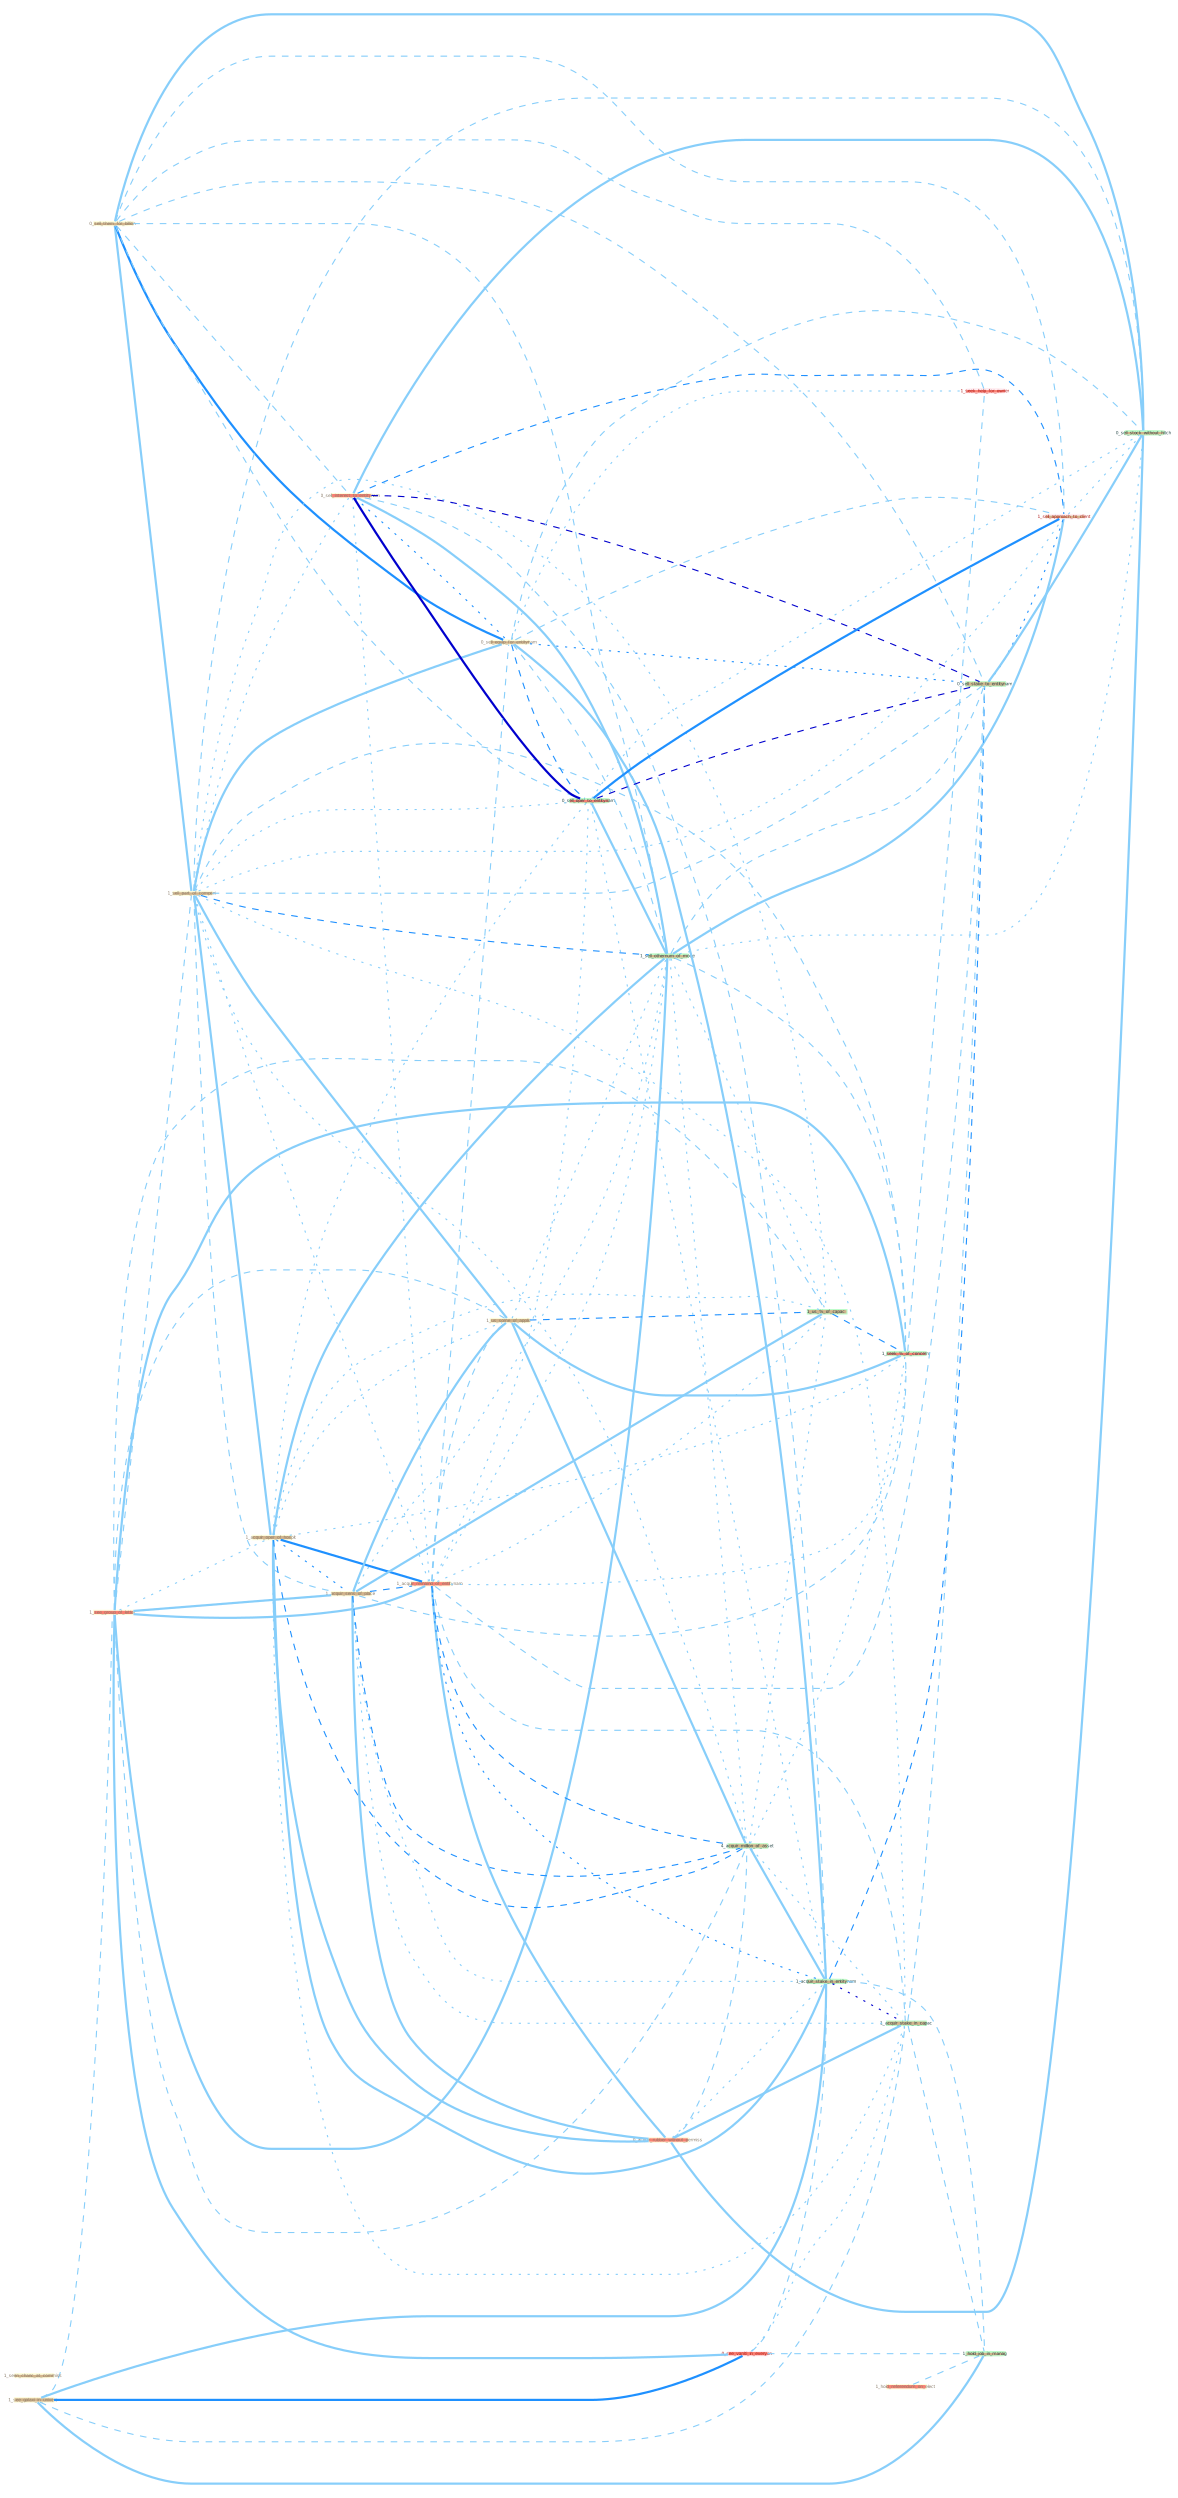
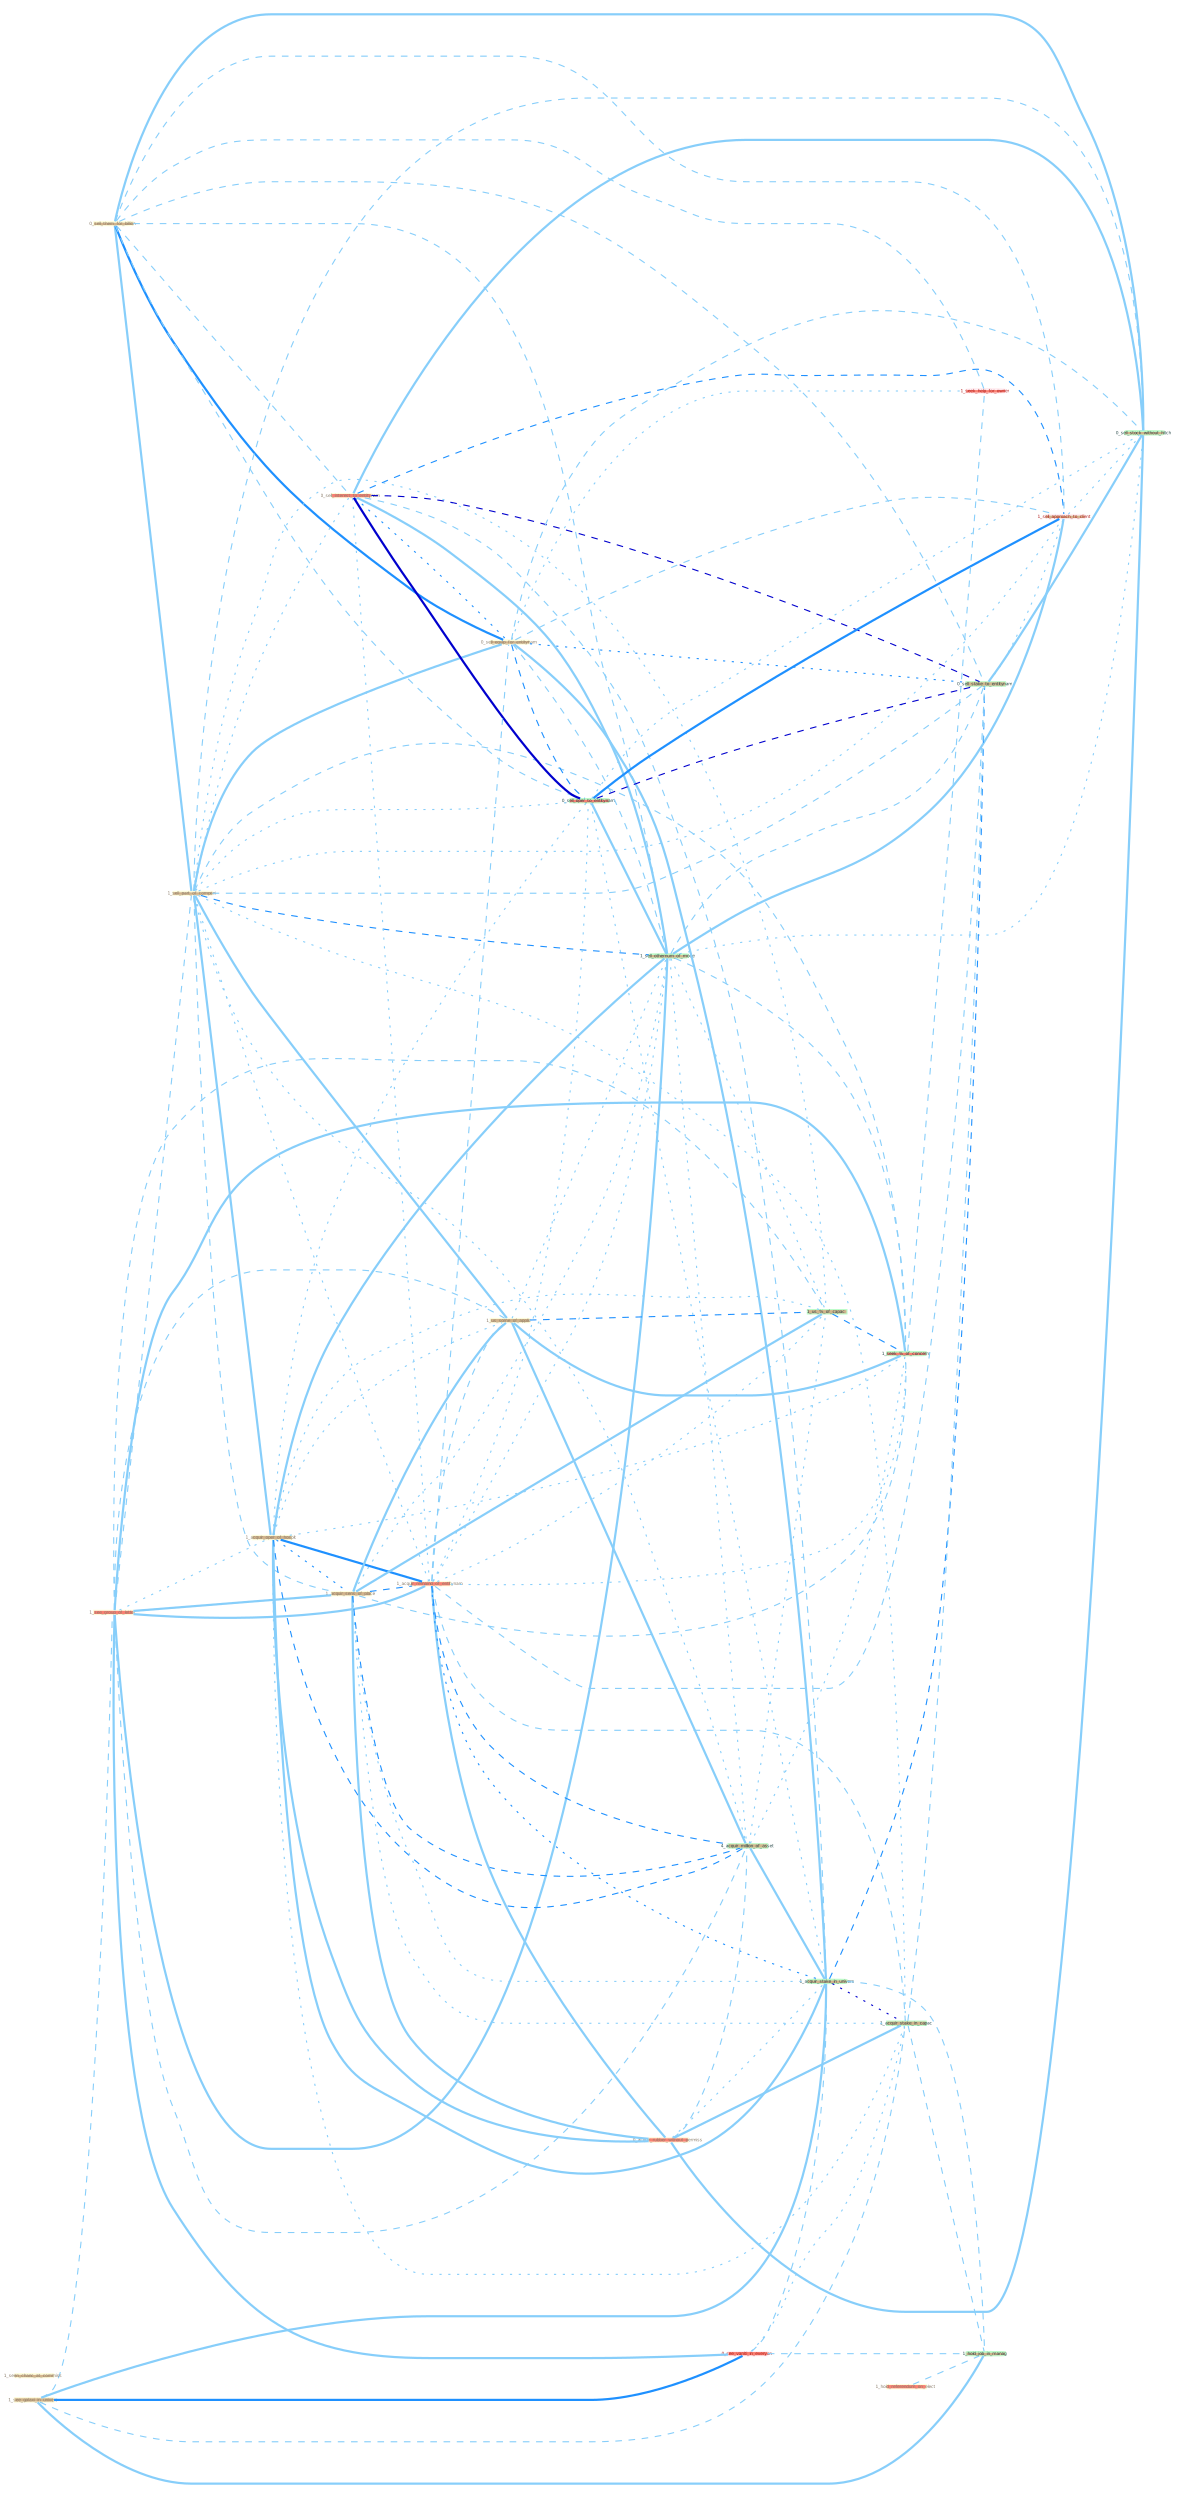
(1032, 603) -> (1032, 603)
(835, 1943) -> none
(827, 1981) -> (827, 1981)
